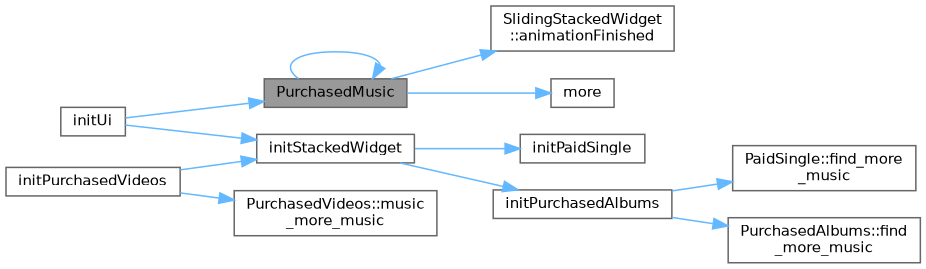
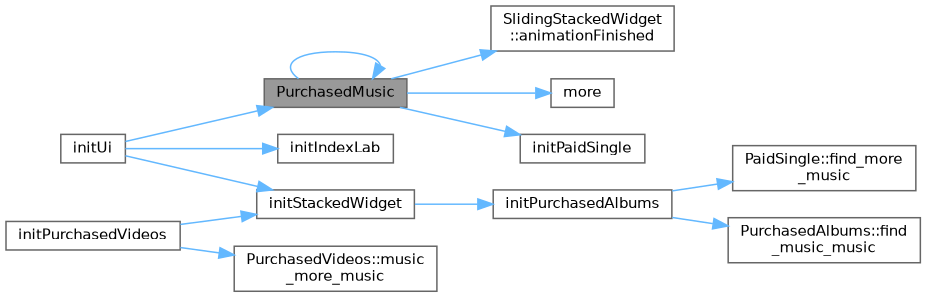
none -> (336, 149)
(460, 149) -> (452, 119)
(824, 240) -> (824, 240)
